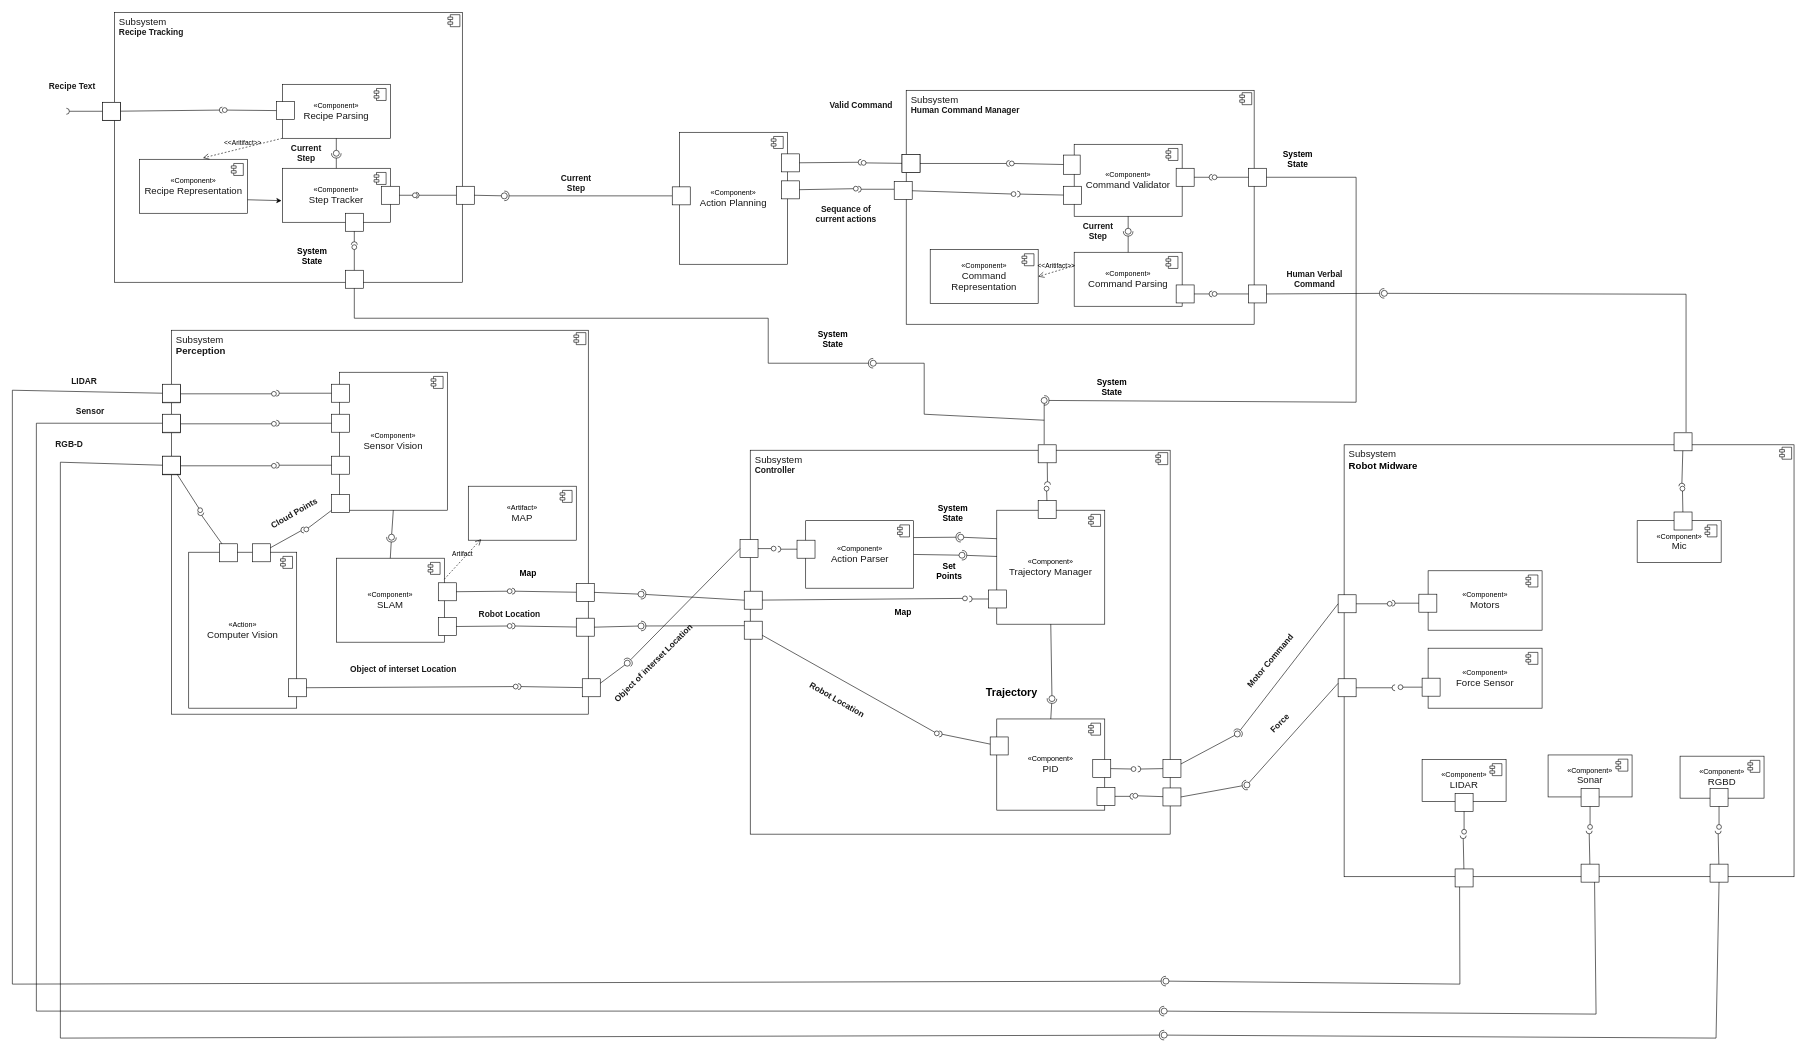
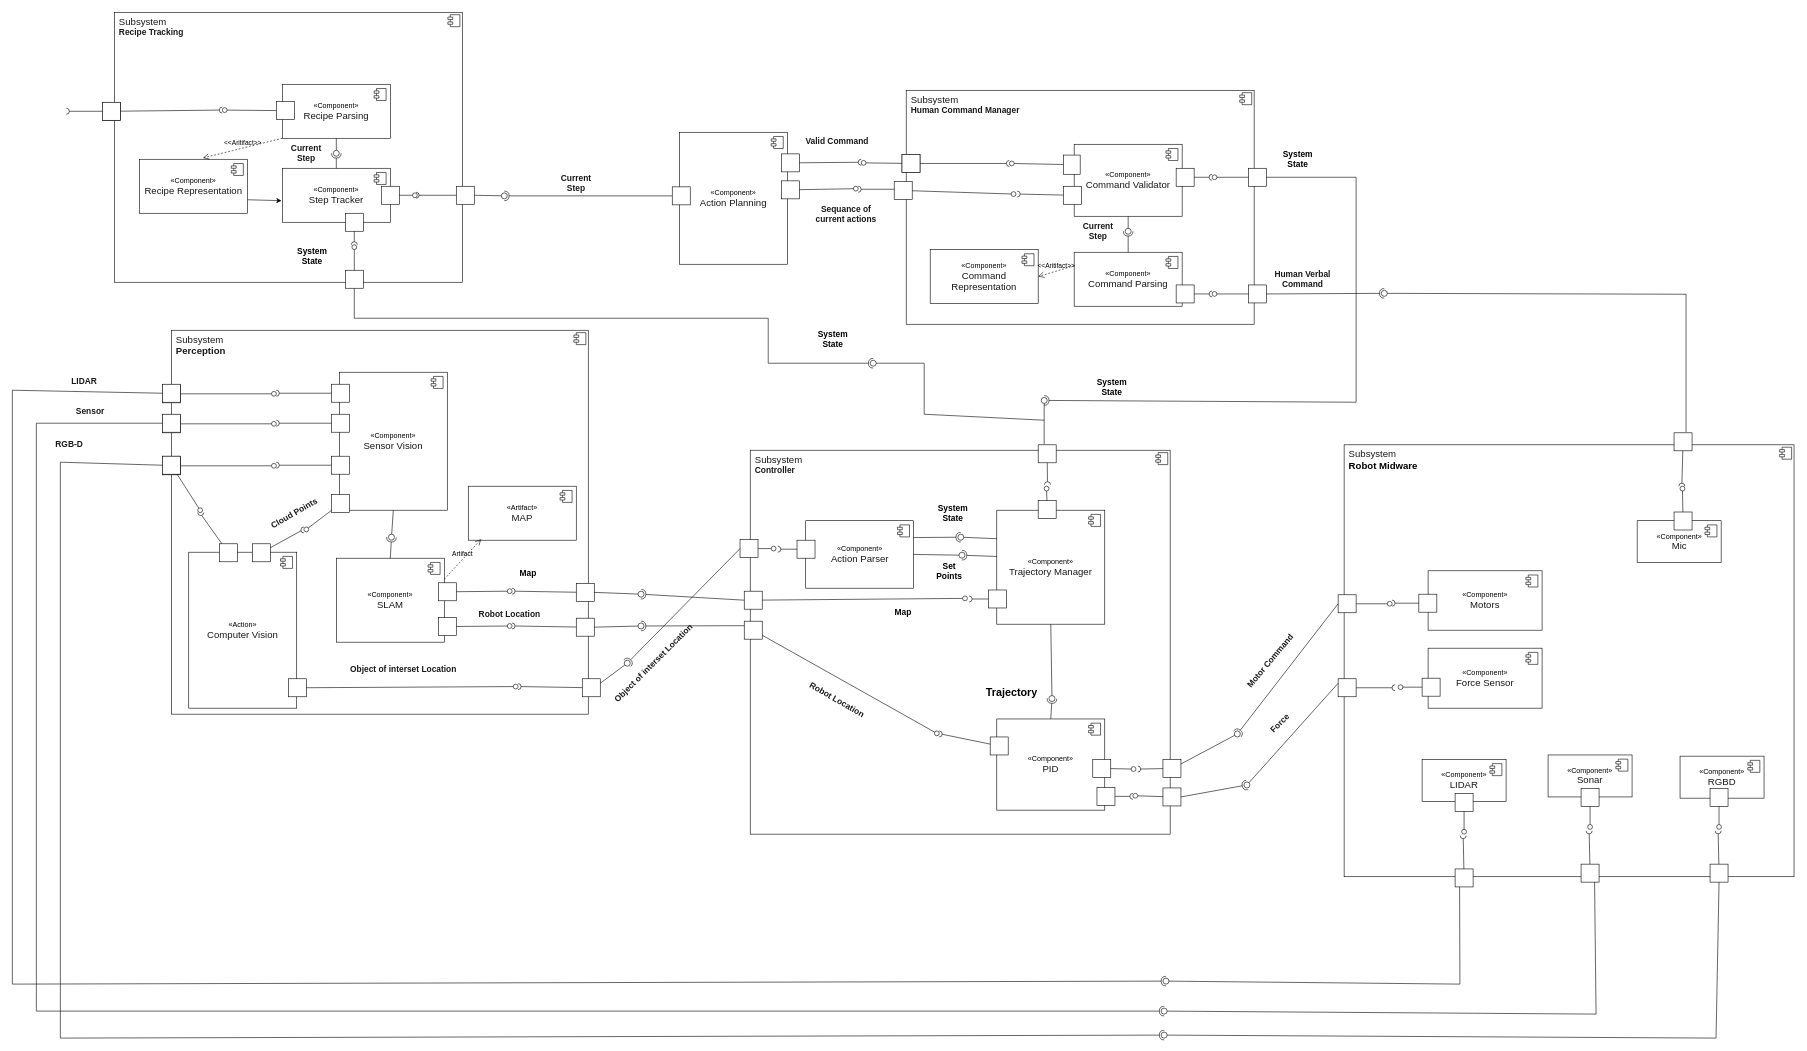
(72, 87) -> none
(861, 105) -> (837, 141)
(1315, 279) -> (1303, 279)
